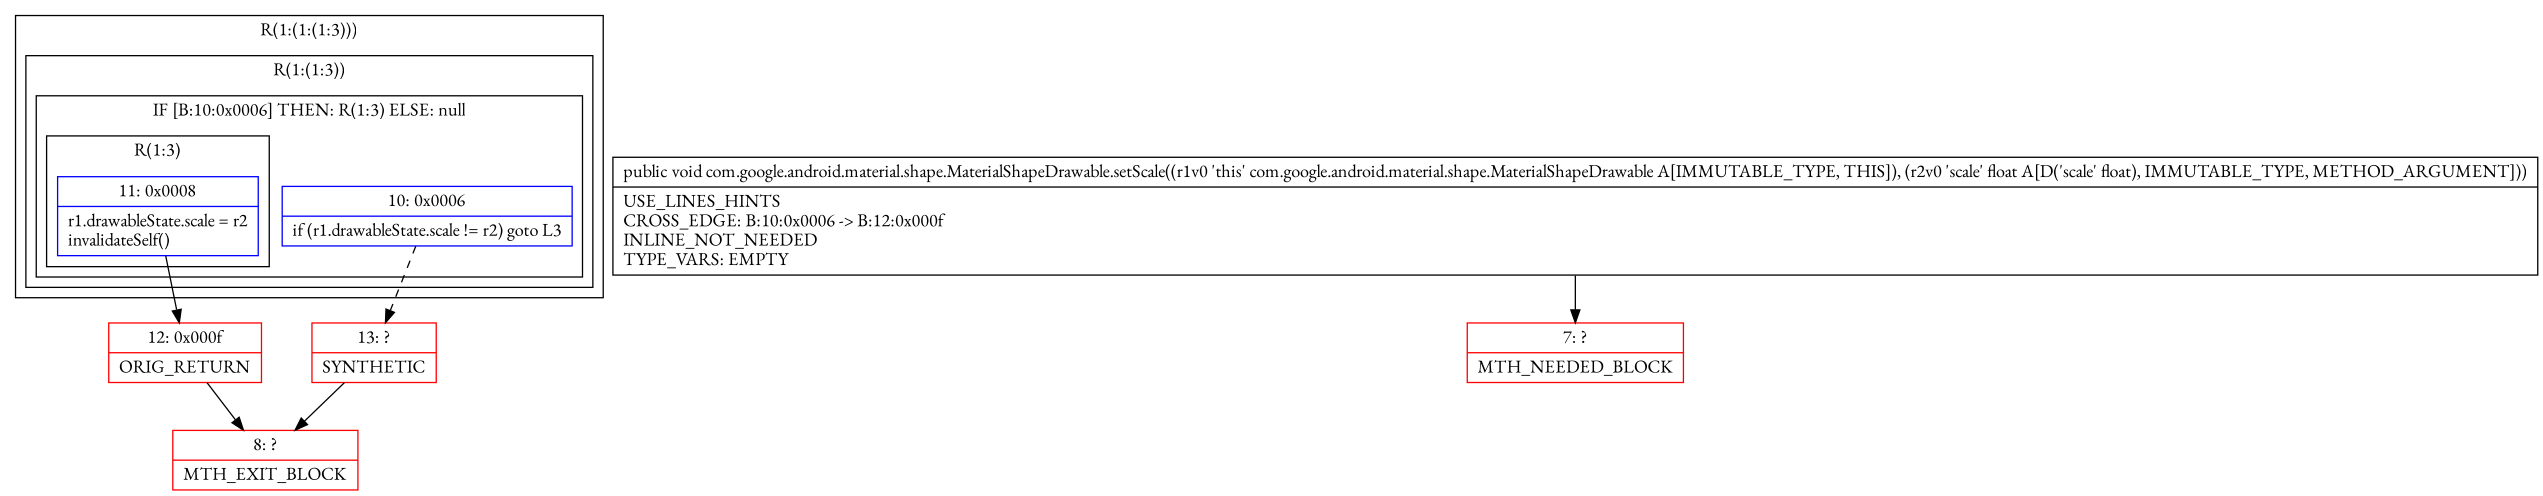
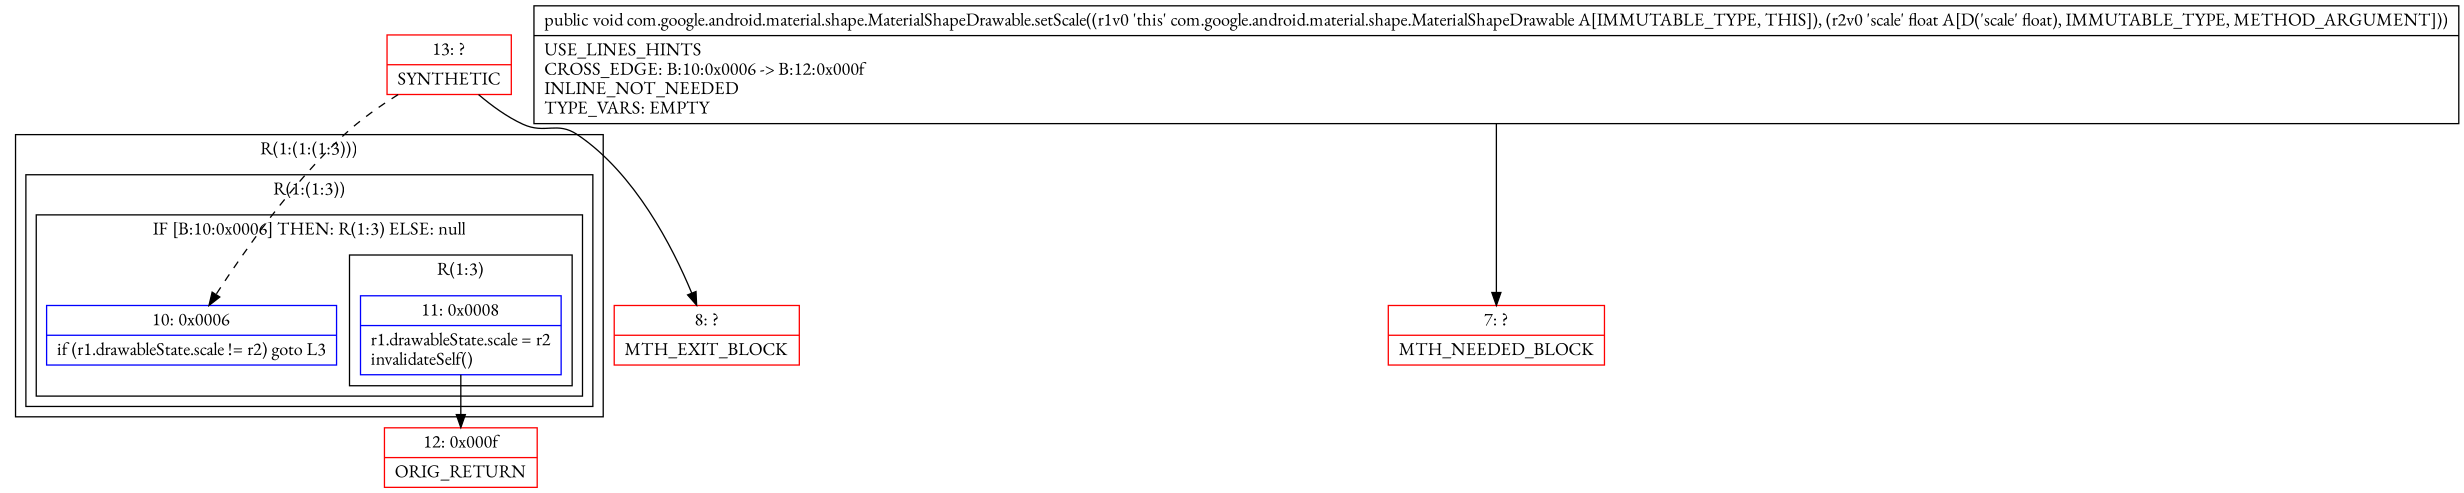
(407, 269) -> (297, 185)
(221, 401) -> none
